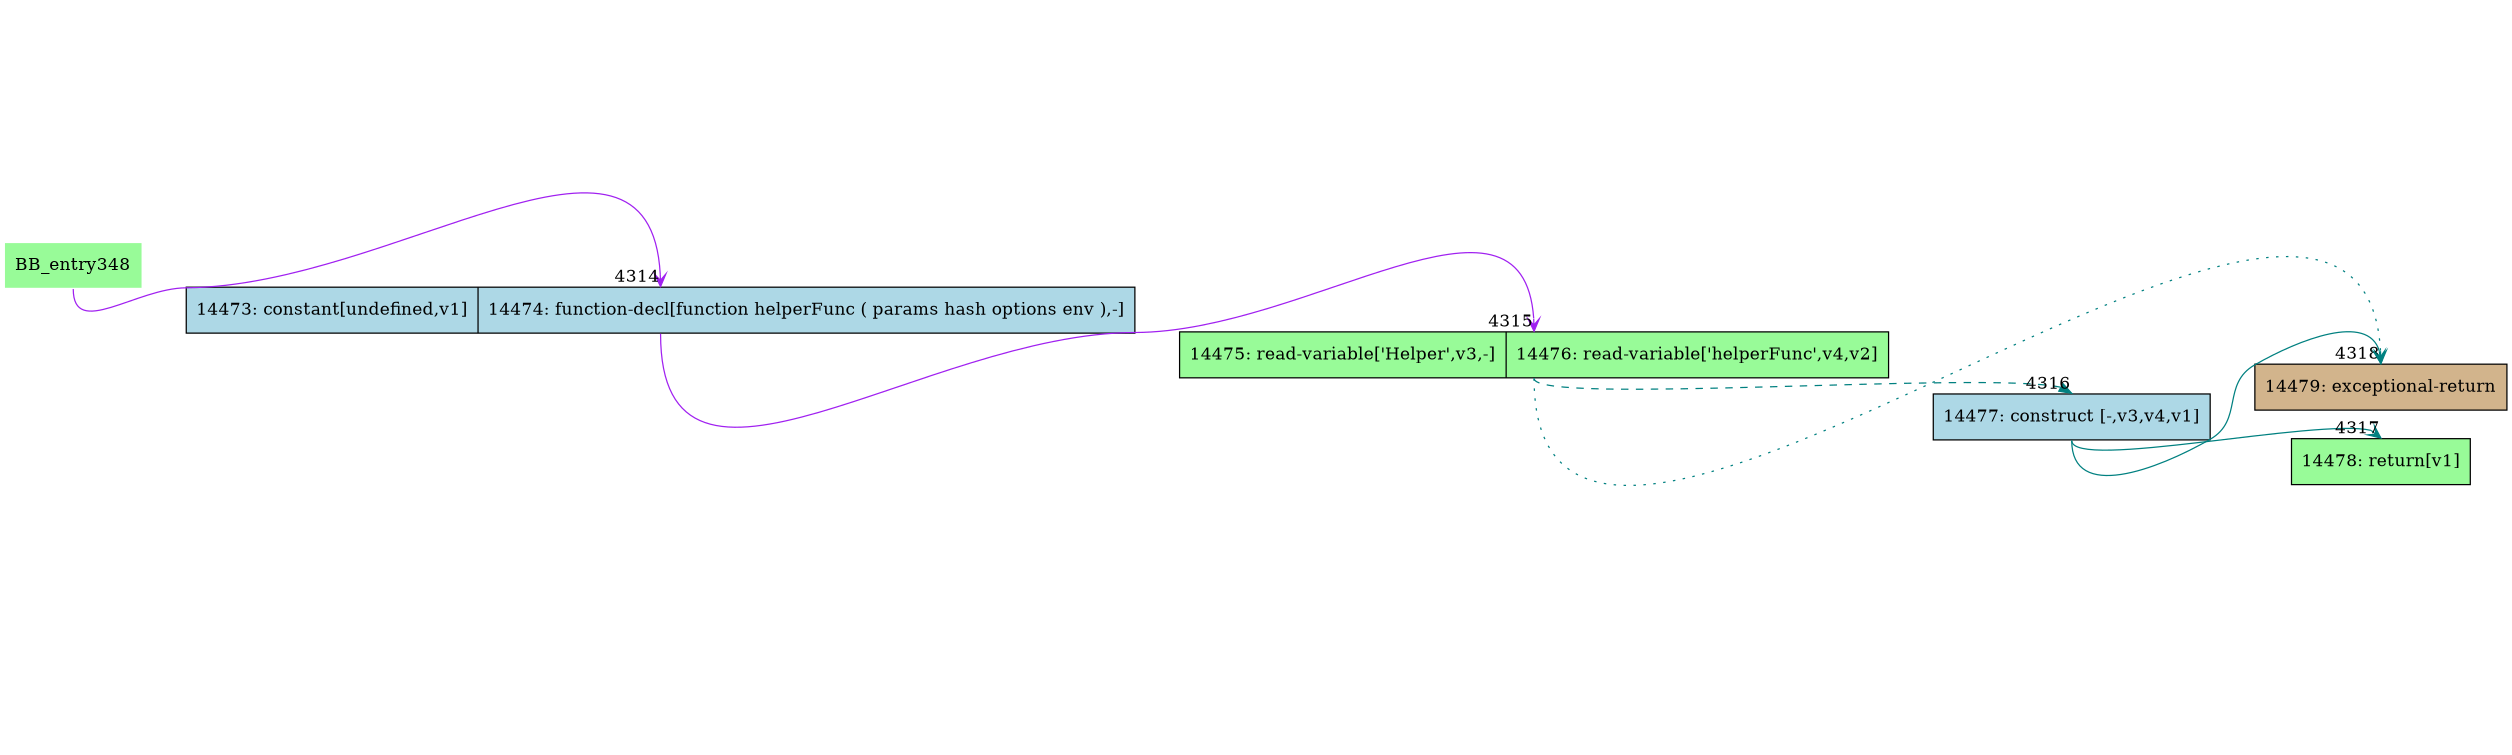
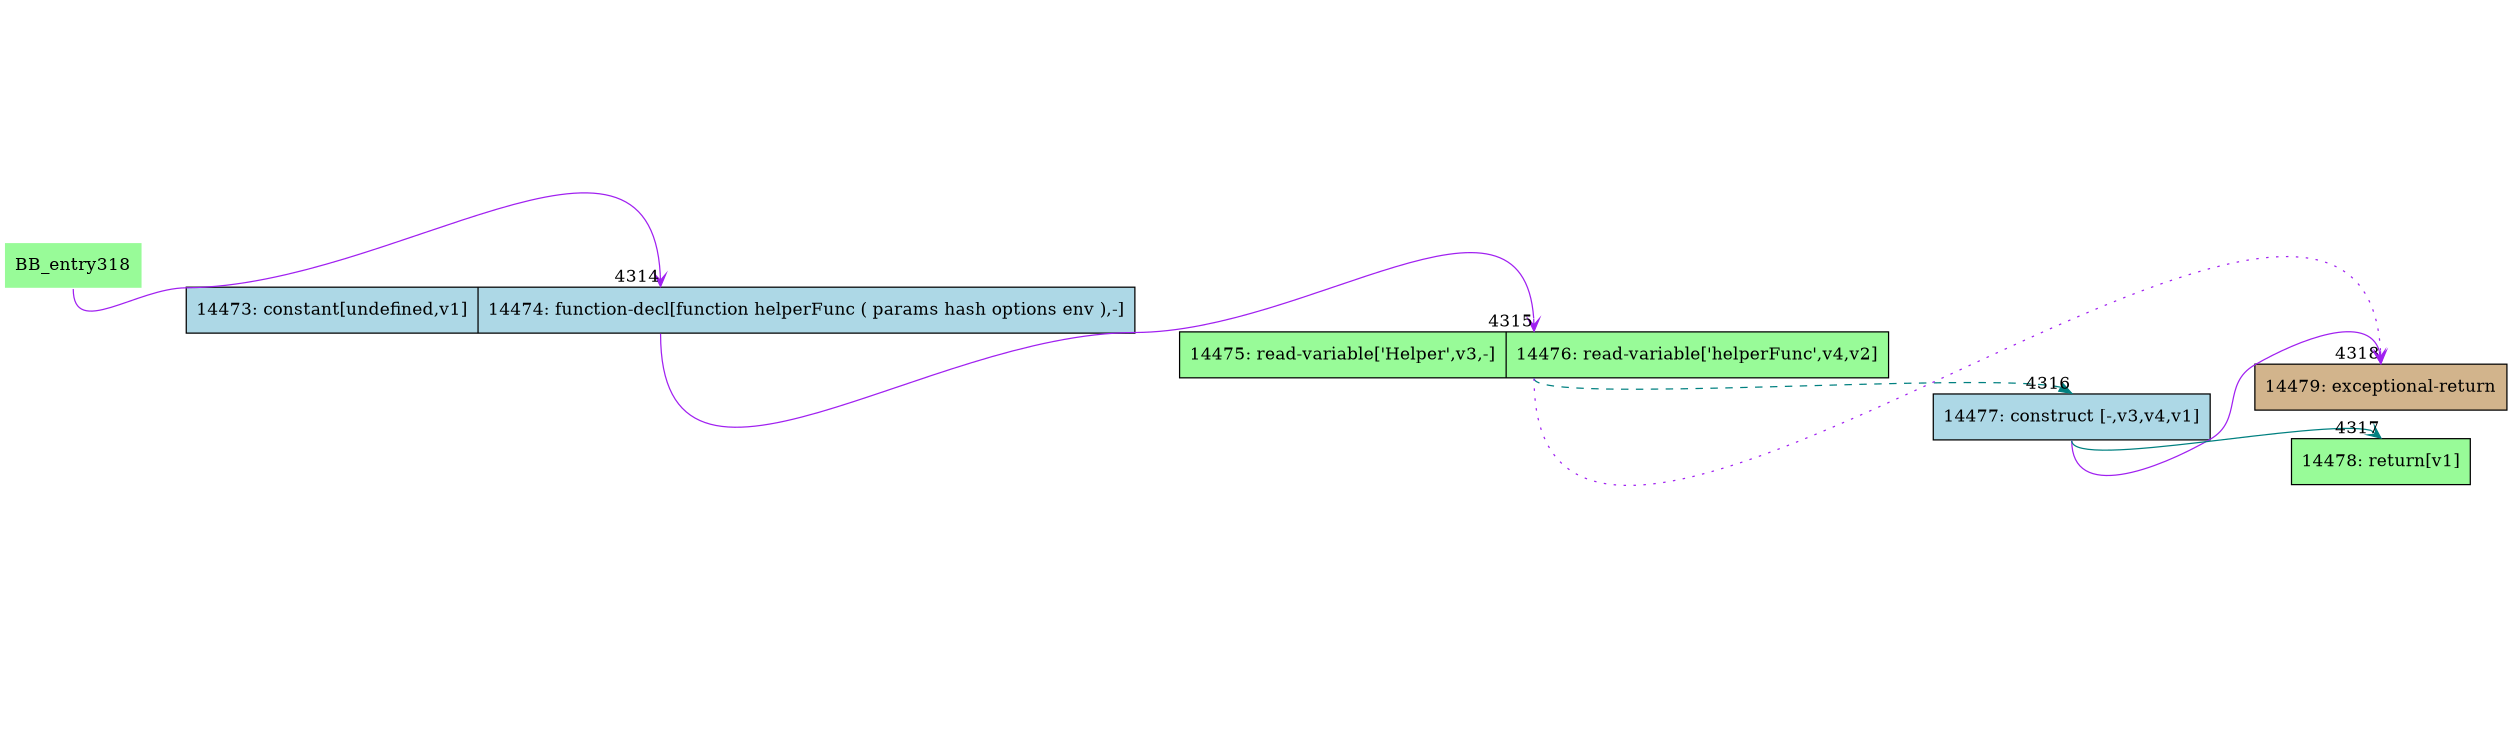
(73, 265) -> (73, 265)
(1952, 374) -> (1952, 374)
(2229, 415) -> (2229, 415)
